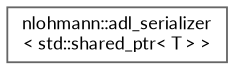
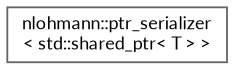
(117, 35) -> (117, 35)
